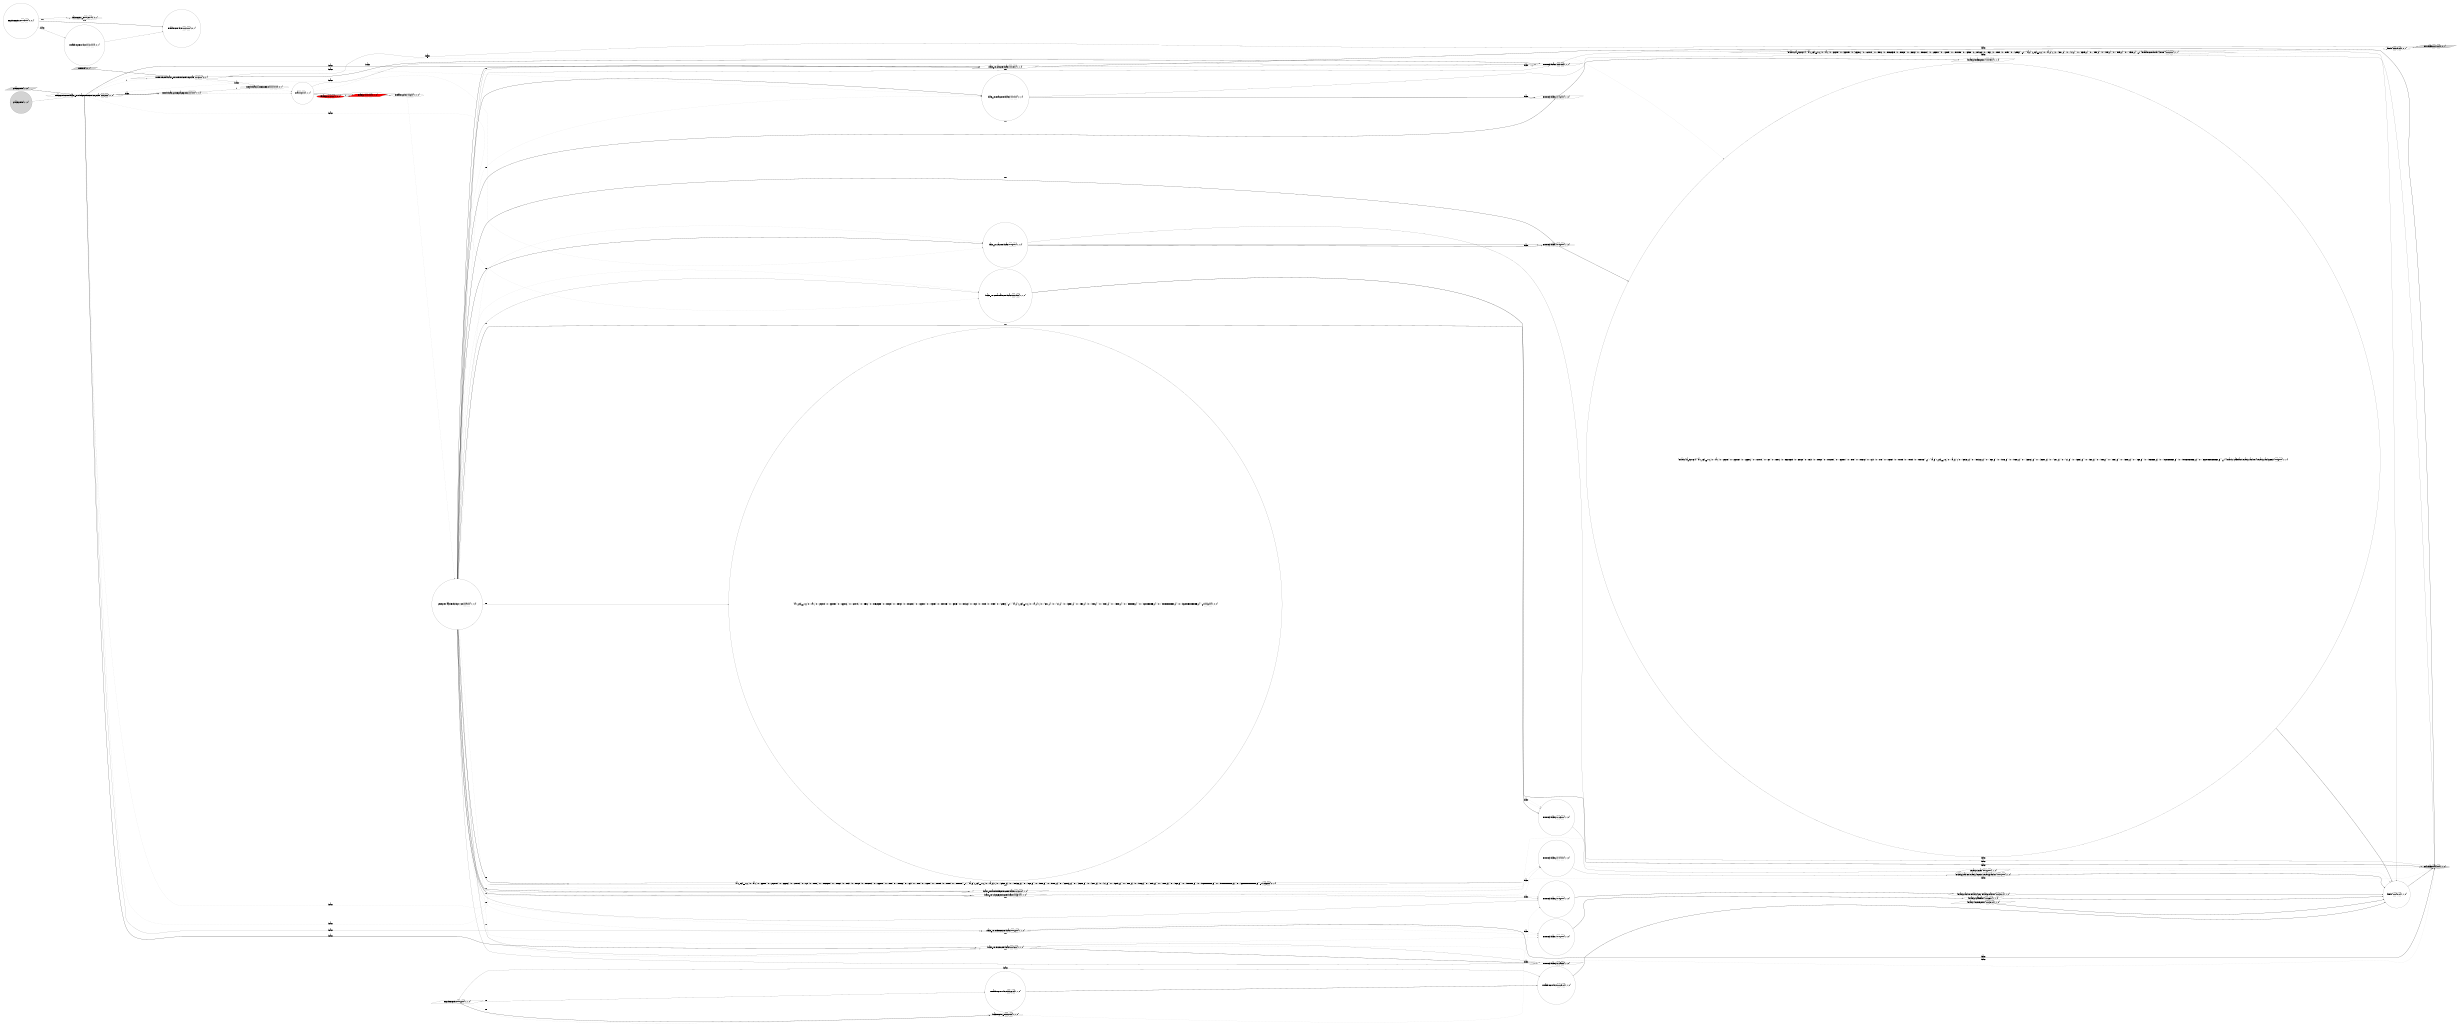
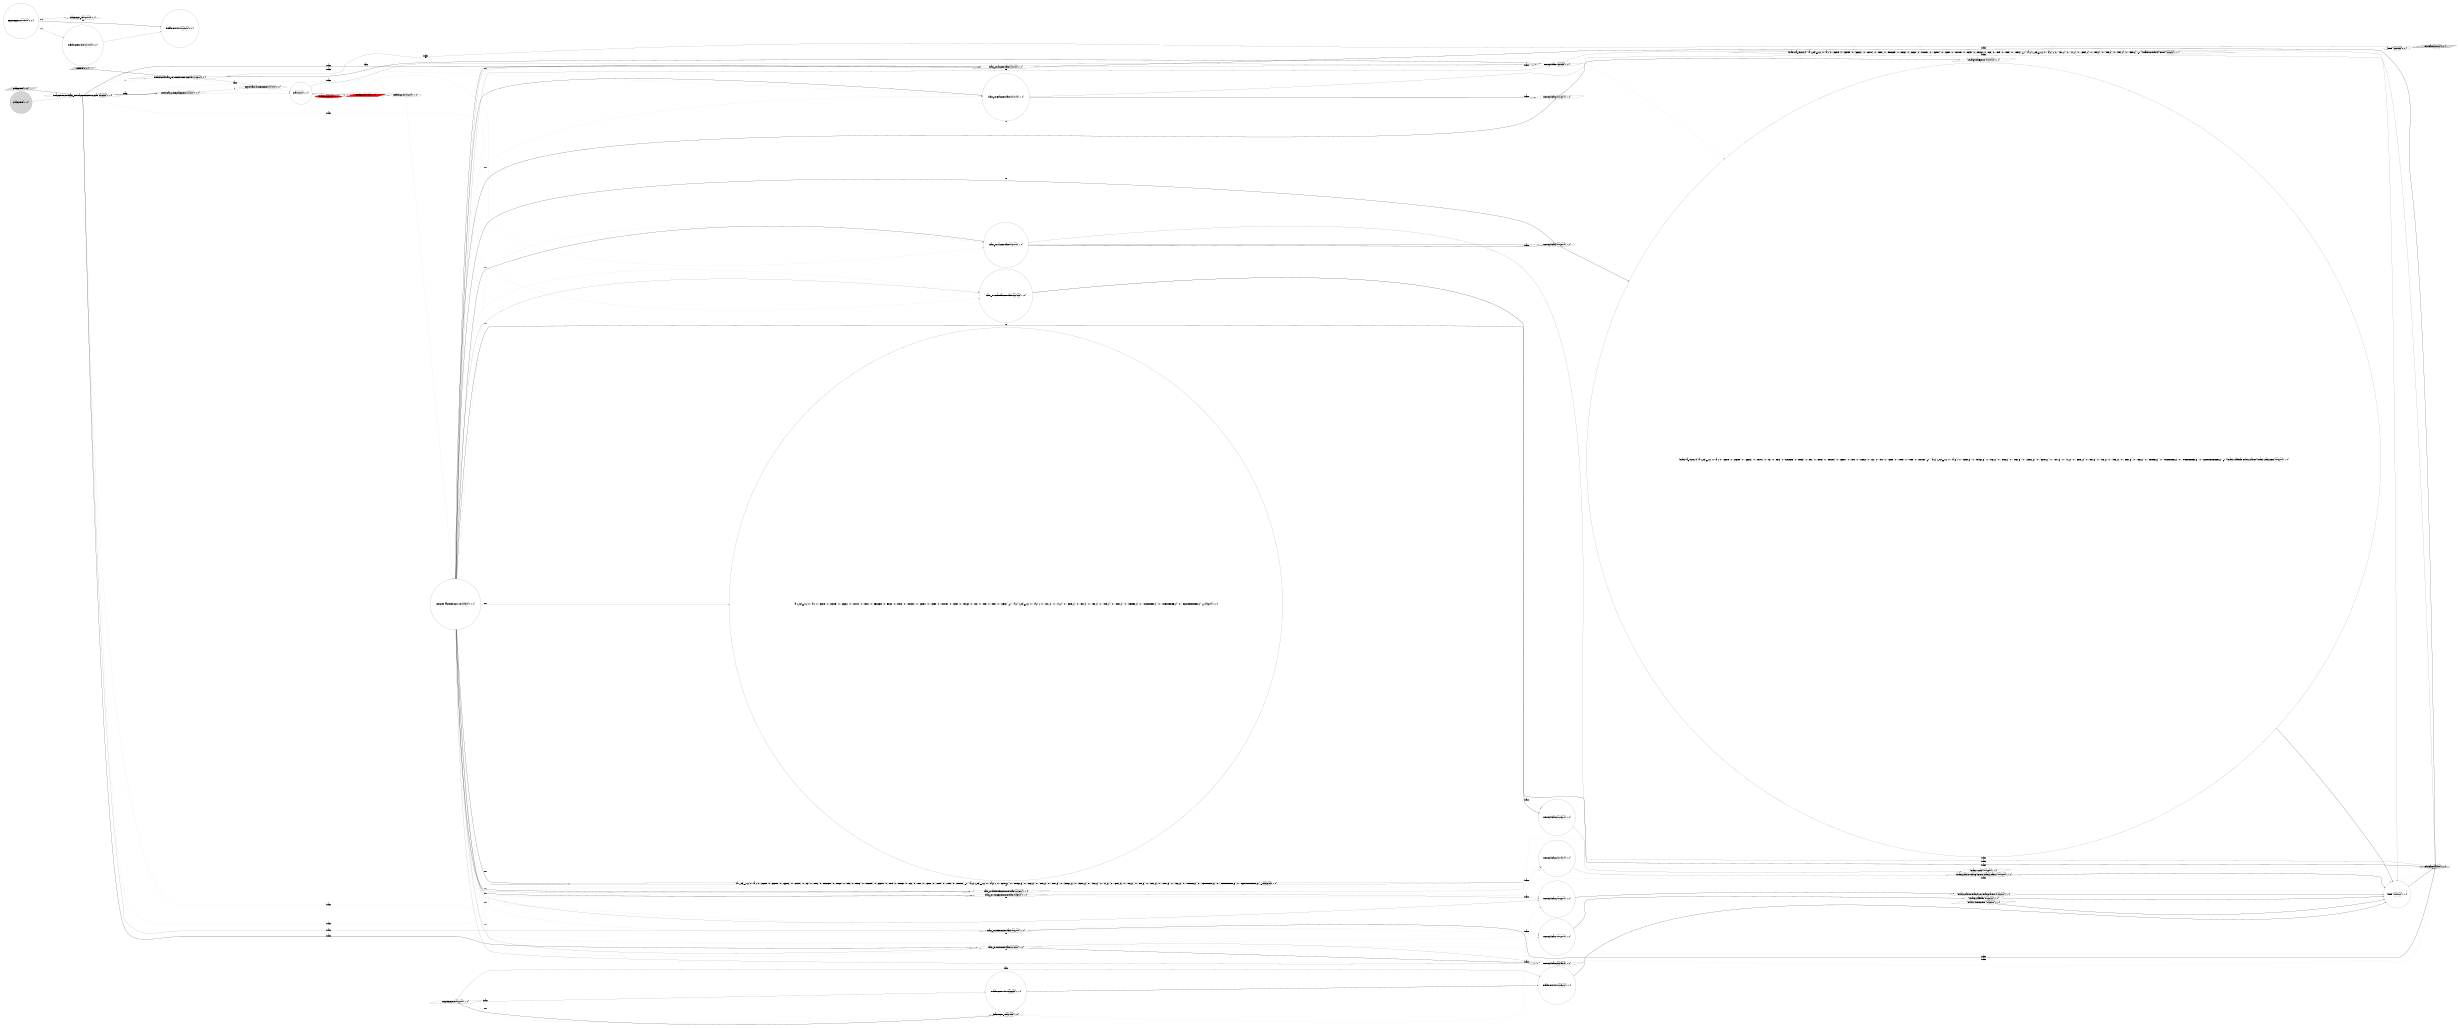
(42, 28) -> (41, 28)
(486, 1001) -> (485, 1001)
